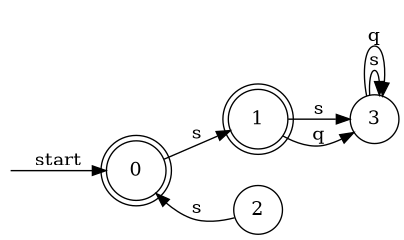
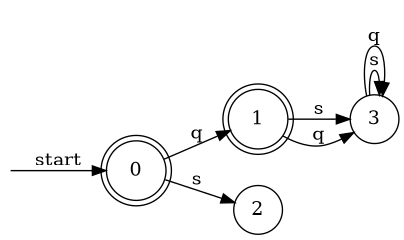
(197, 133) -> (197, 133)
(198, 220) -> (194, 189)
